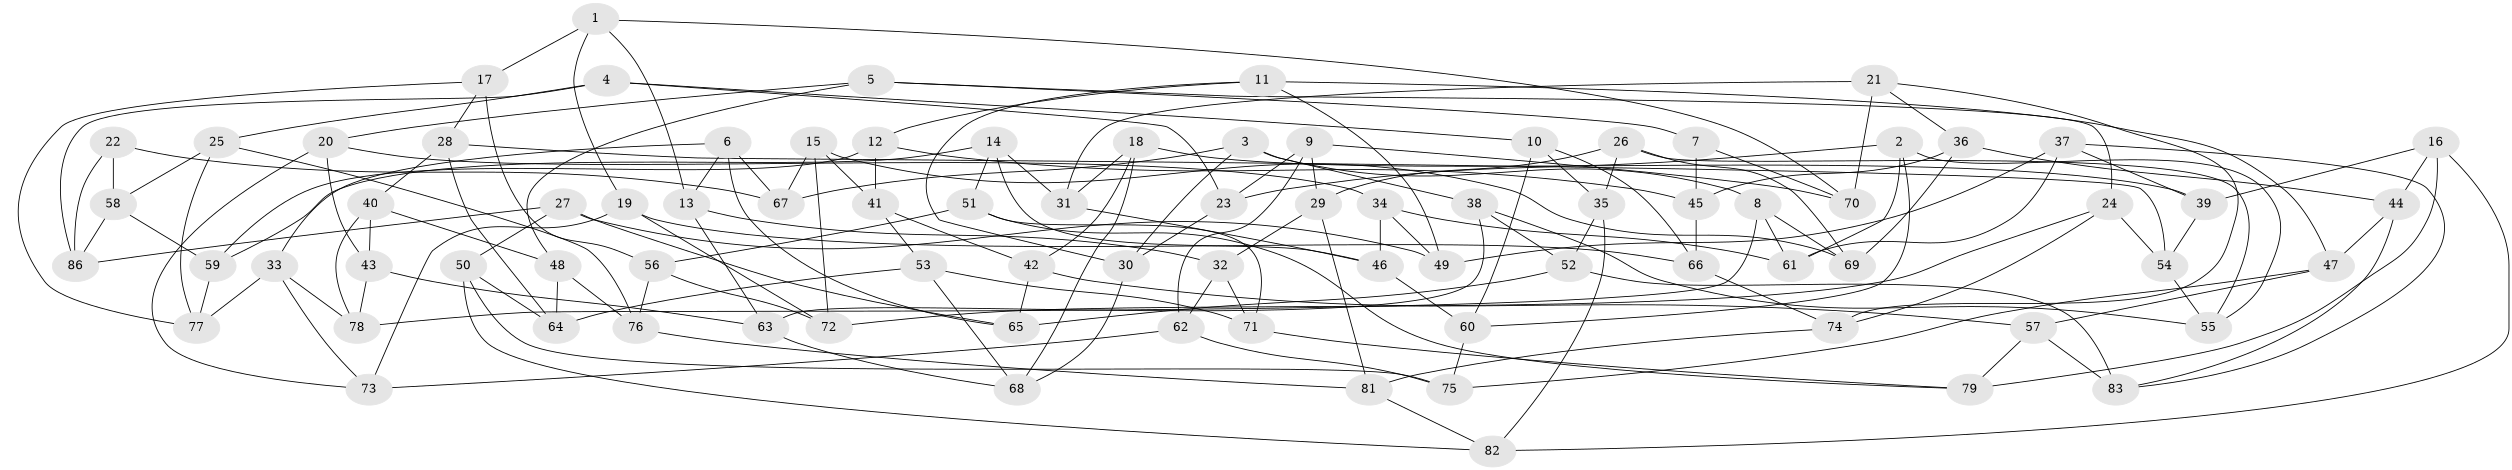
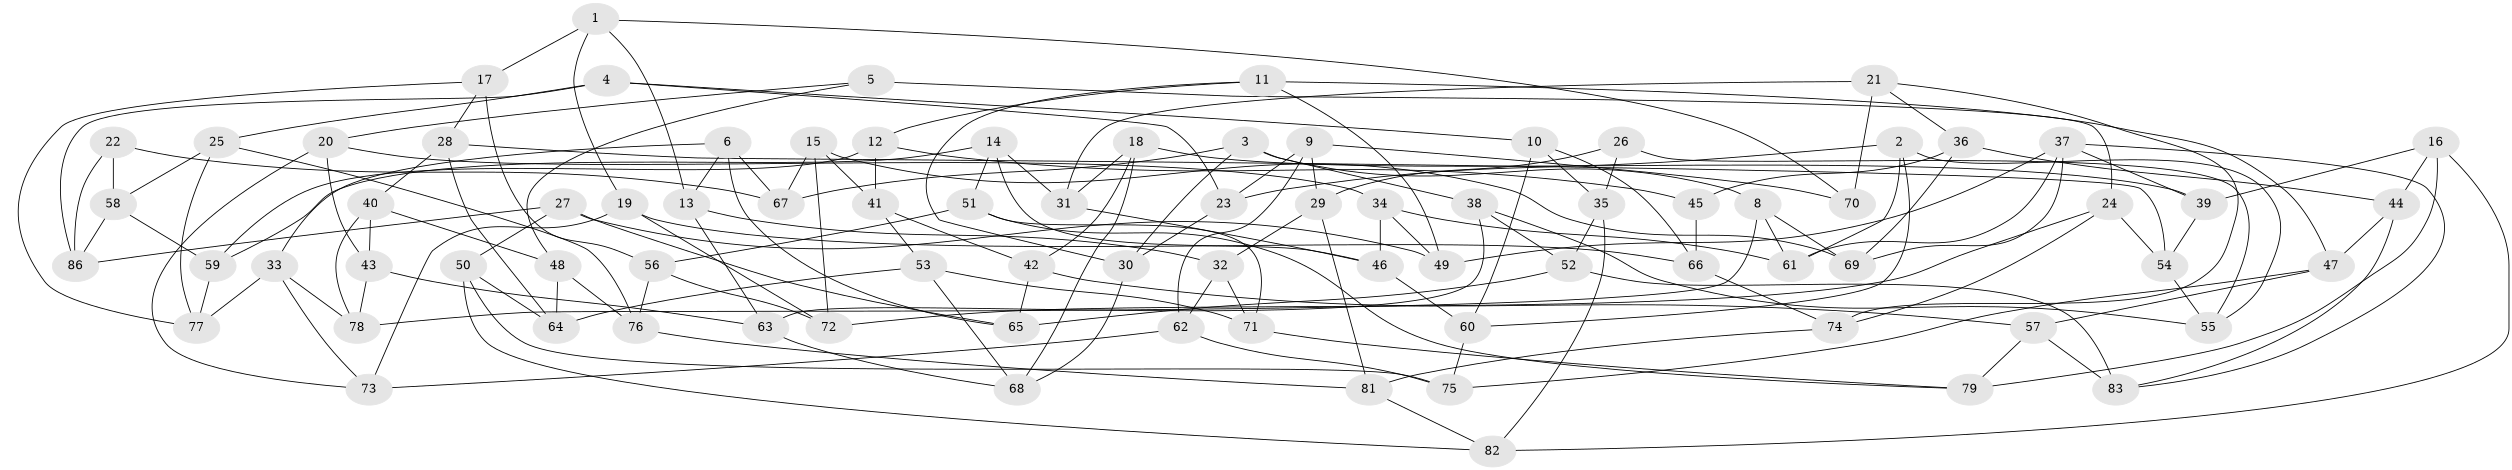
(1696, 142) -> none
(1798, 197) -> (1969, 246)
